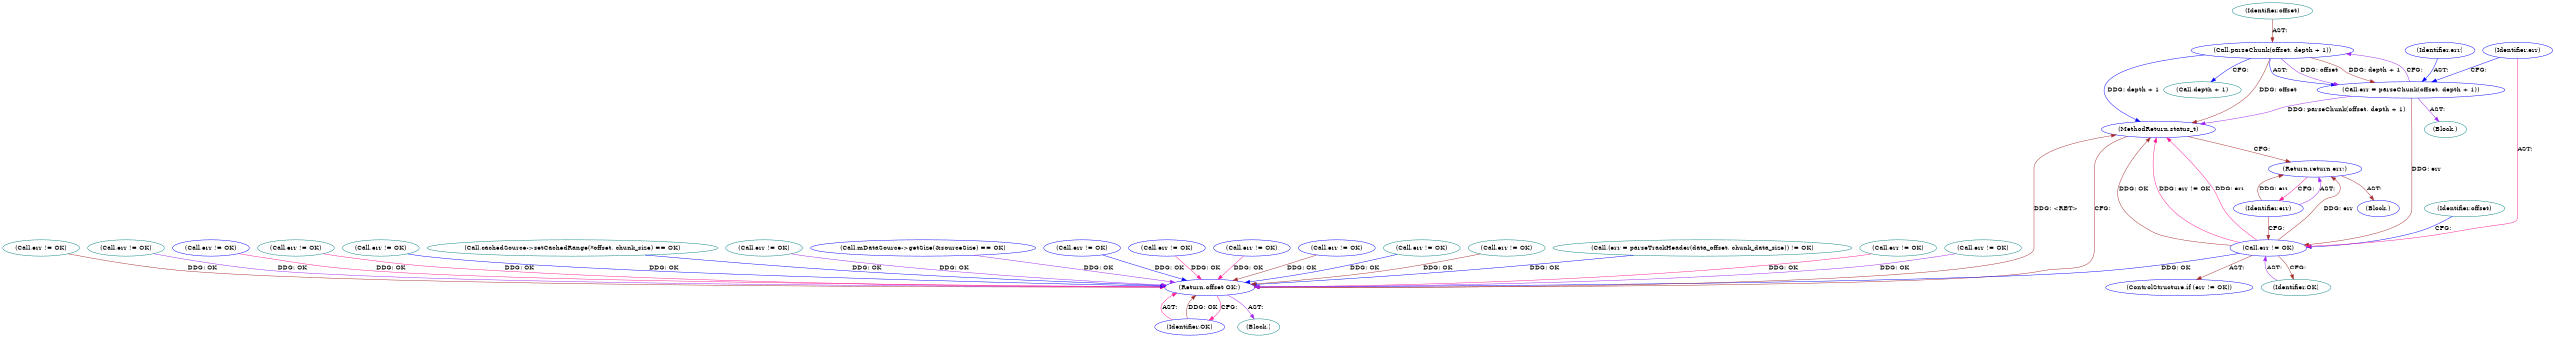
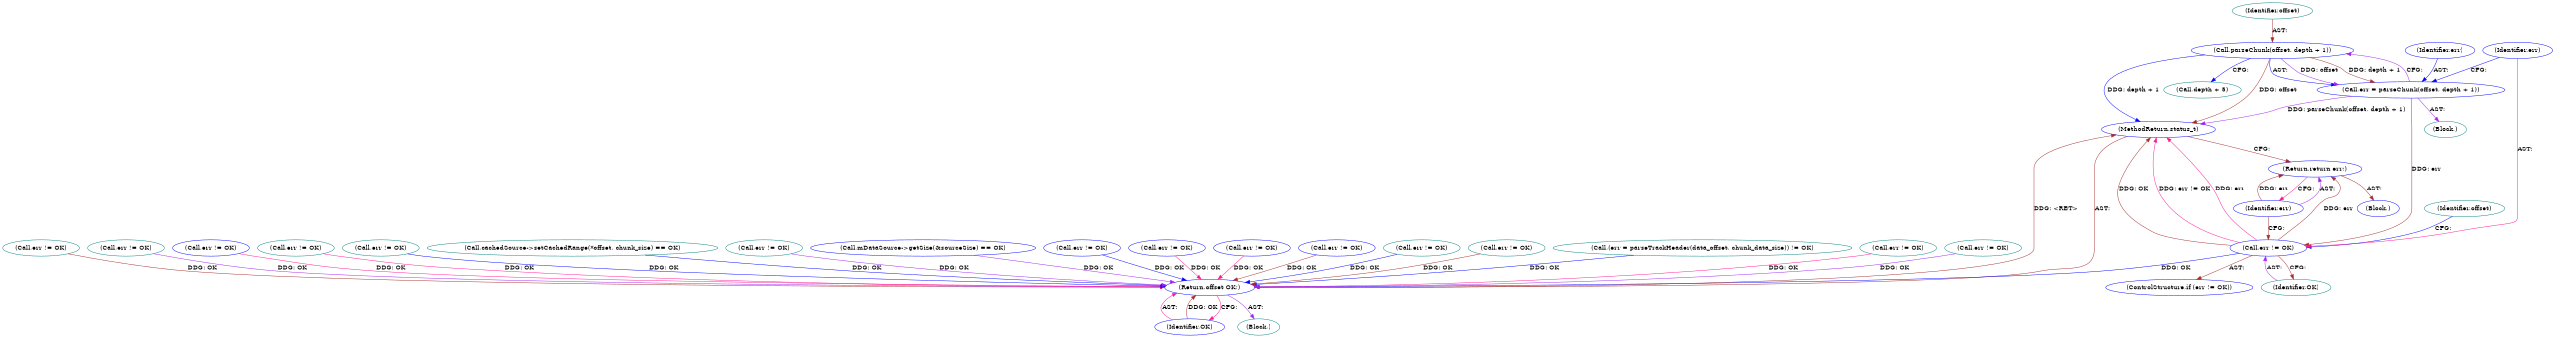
(2202, 90) -> (2202, 90)
(2104, 208) -> (2104, 208)
